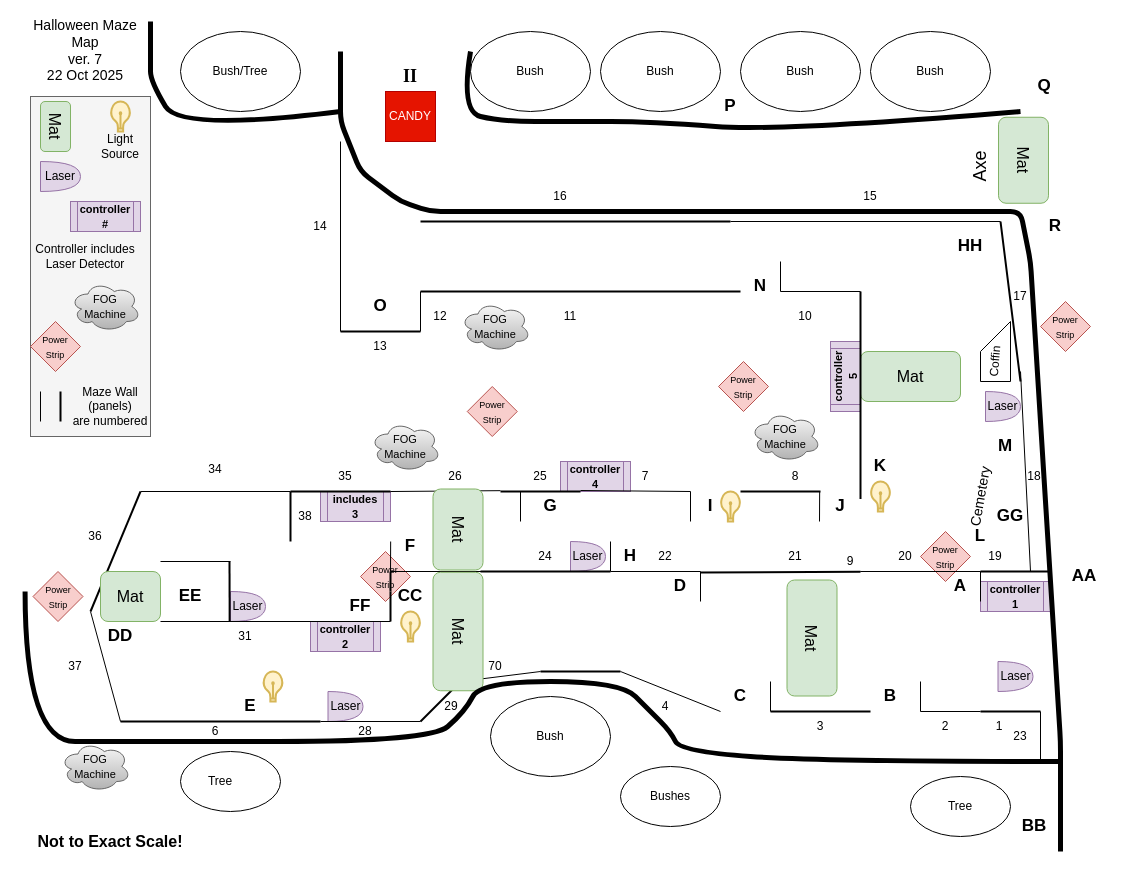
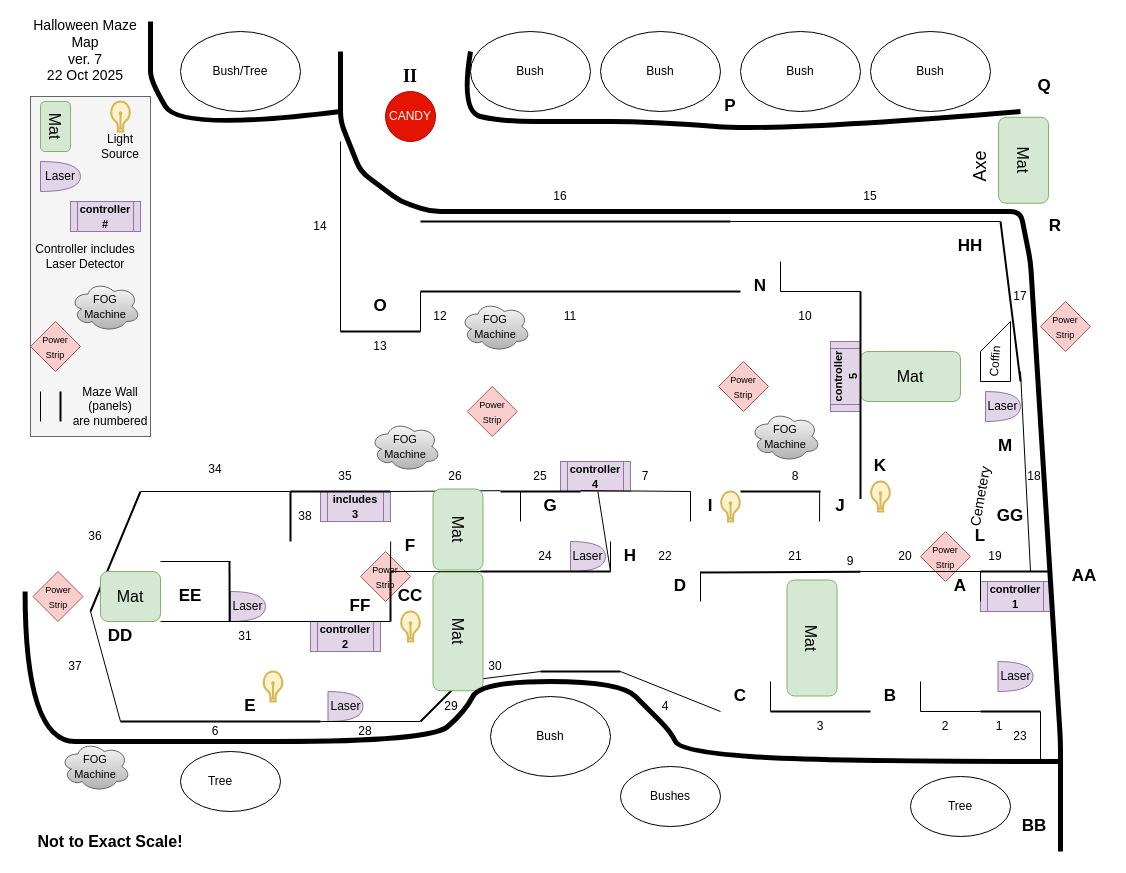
(411, 117) -> (411, 117)
(655, 572) -> (603, 526)
(496, 667) -> (496, 667)
